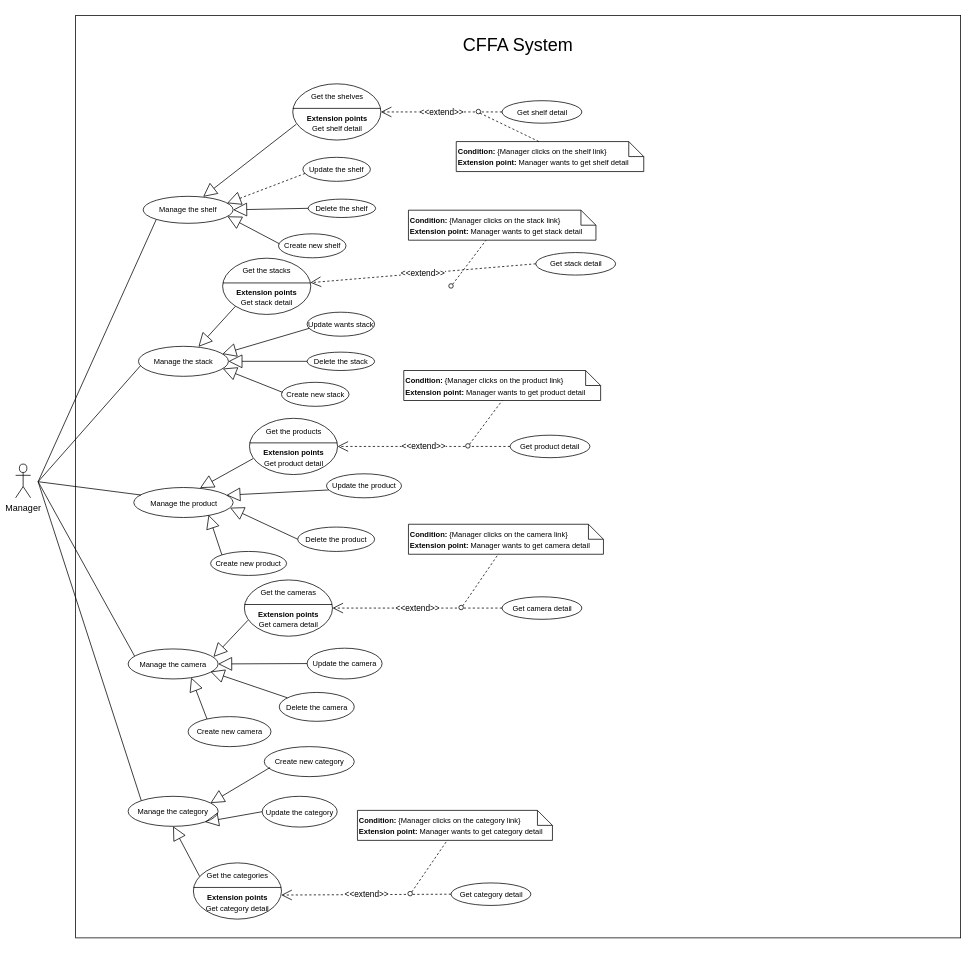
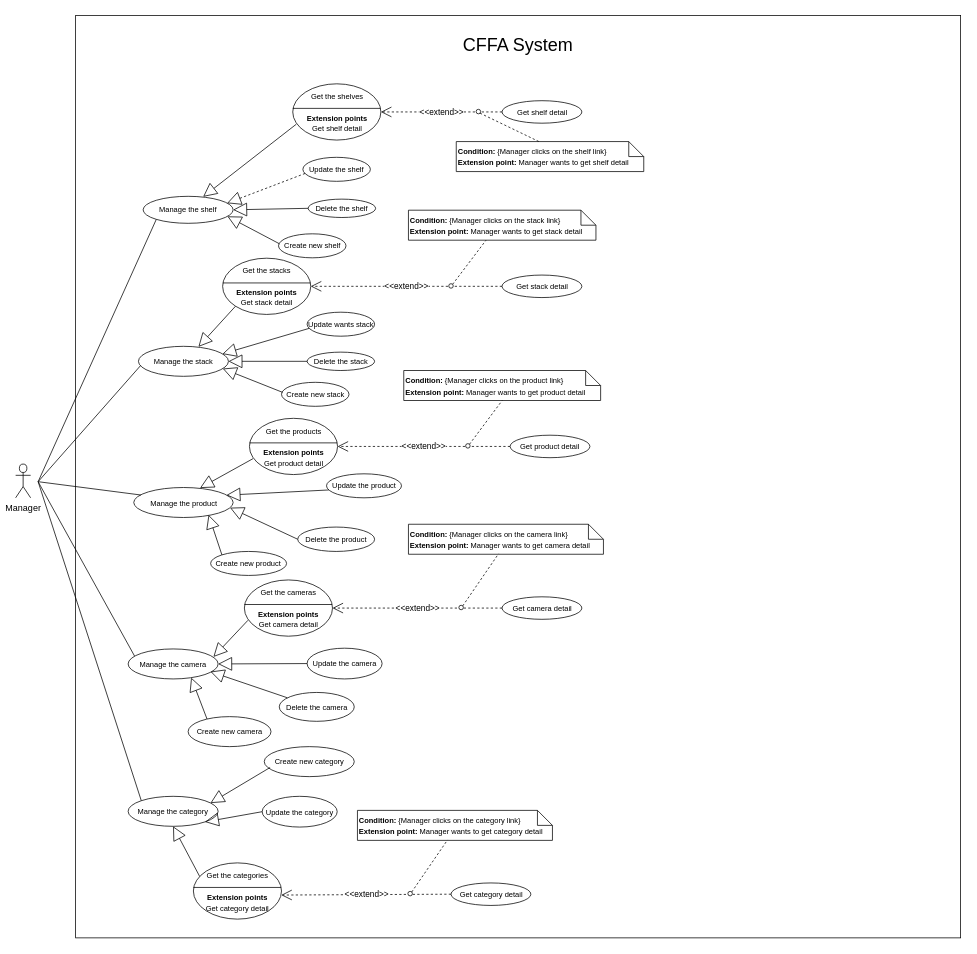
(575, 264) -> (542, 286)
